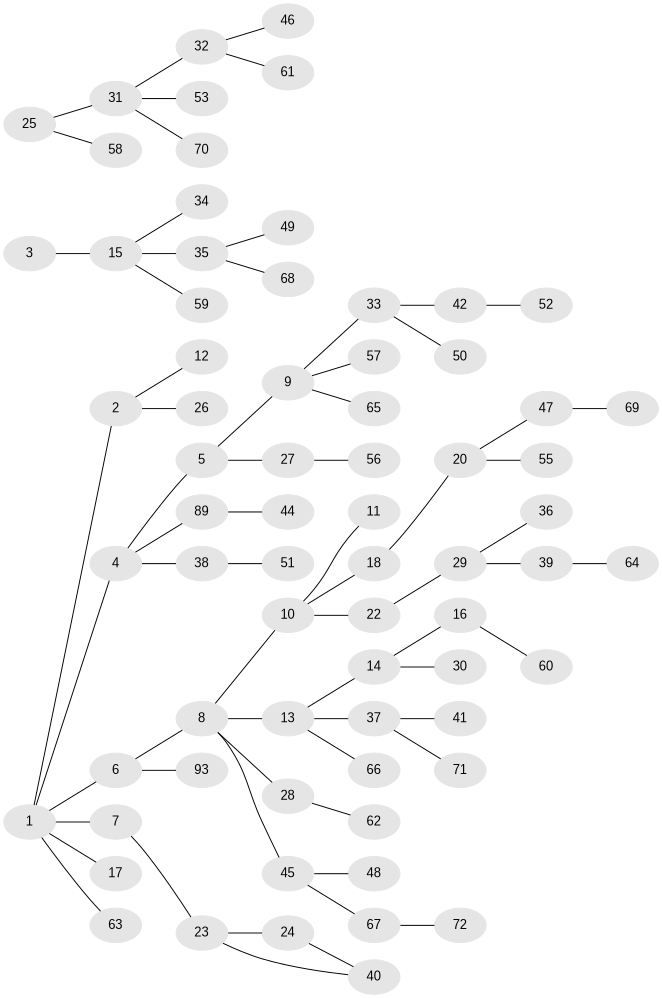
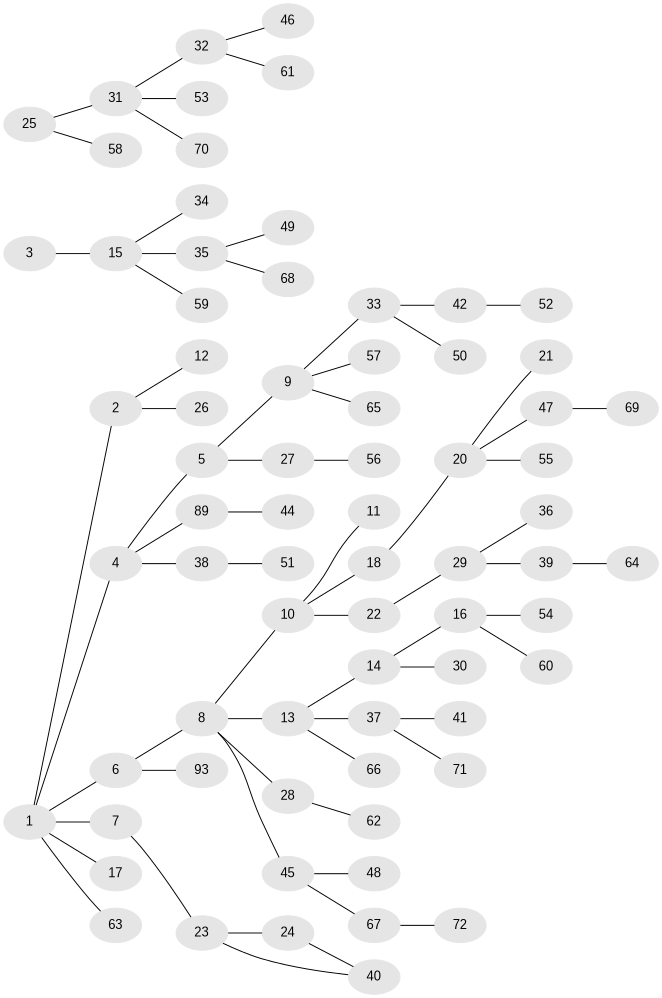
none -> (546, 357)
none -> (546, 615)
